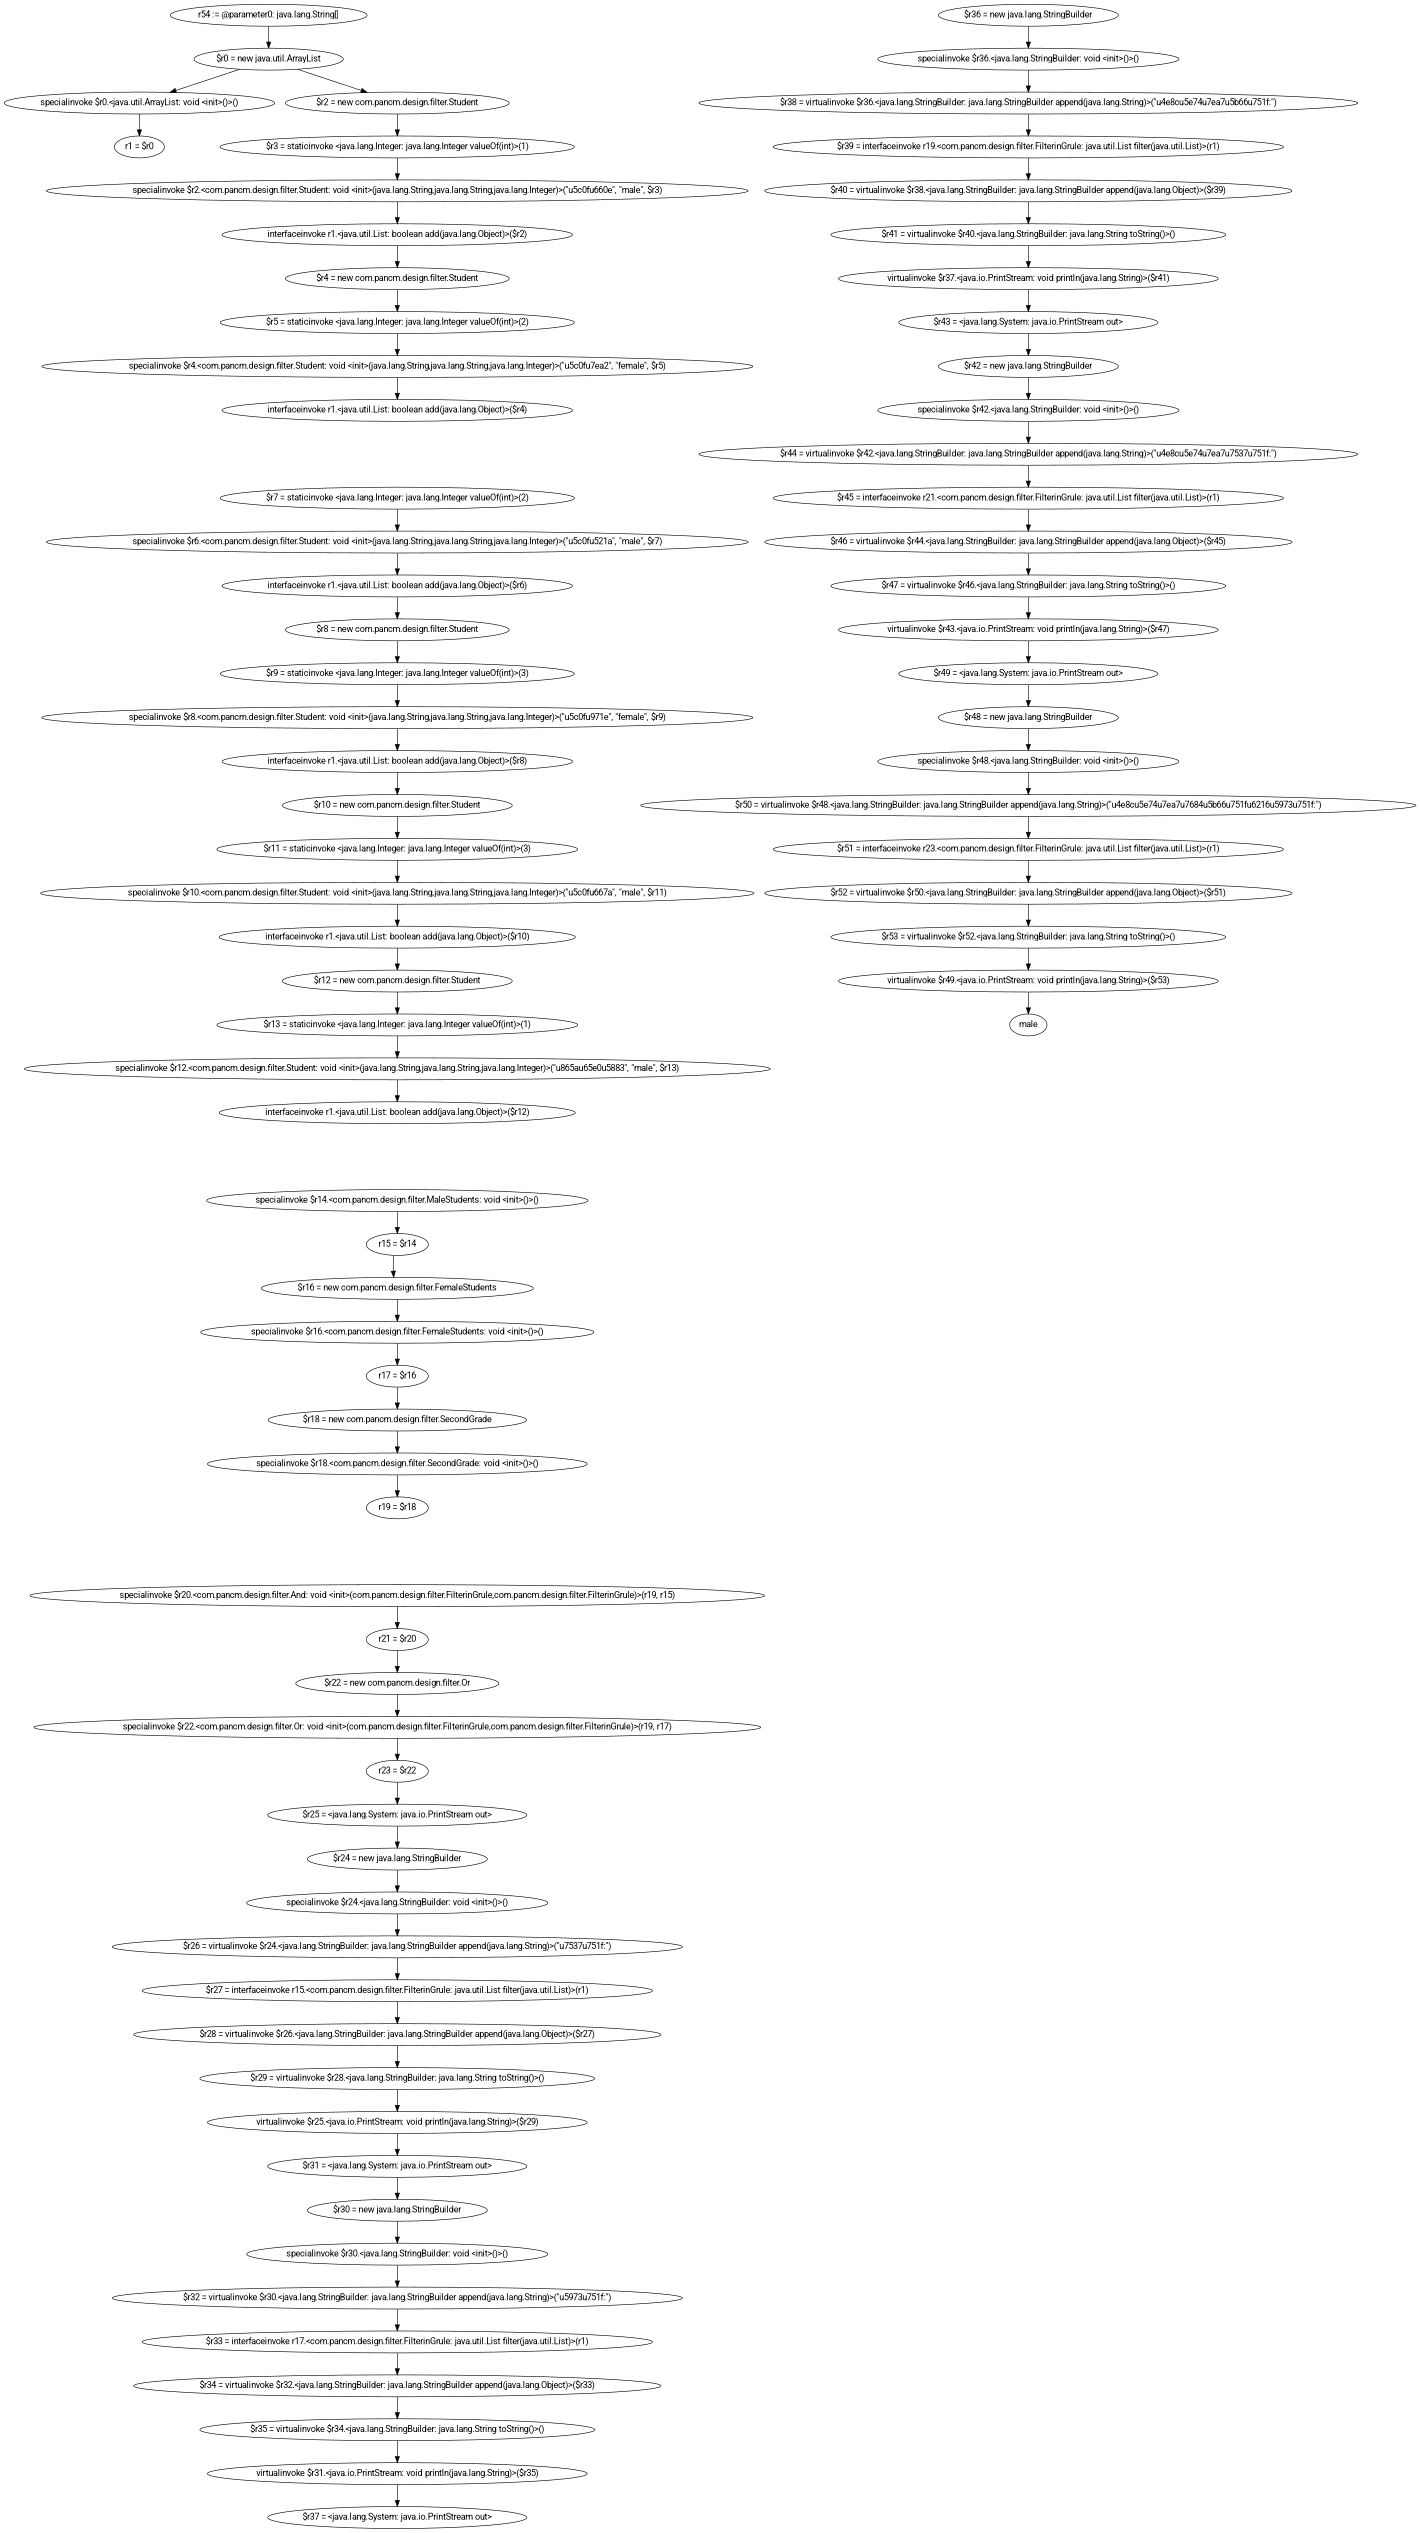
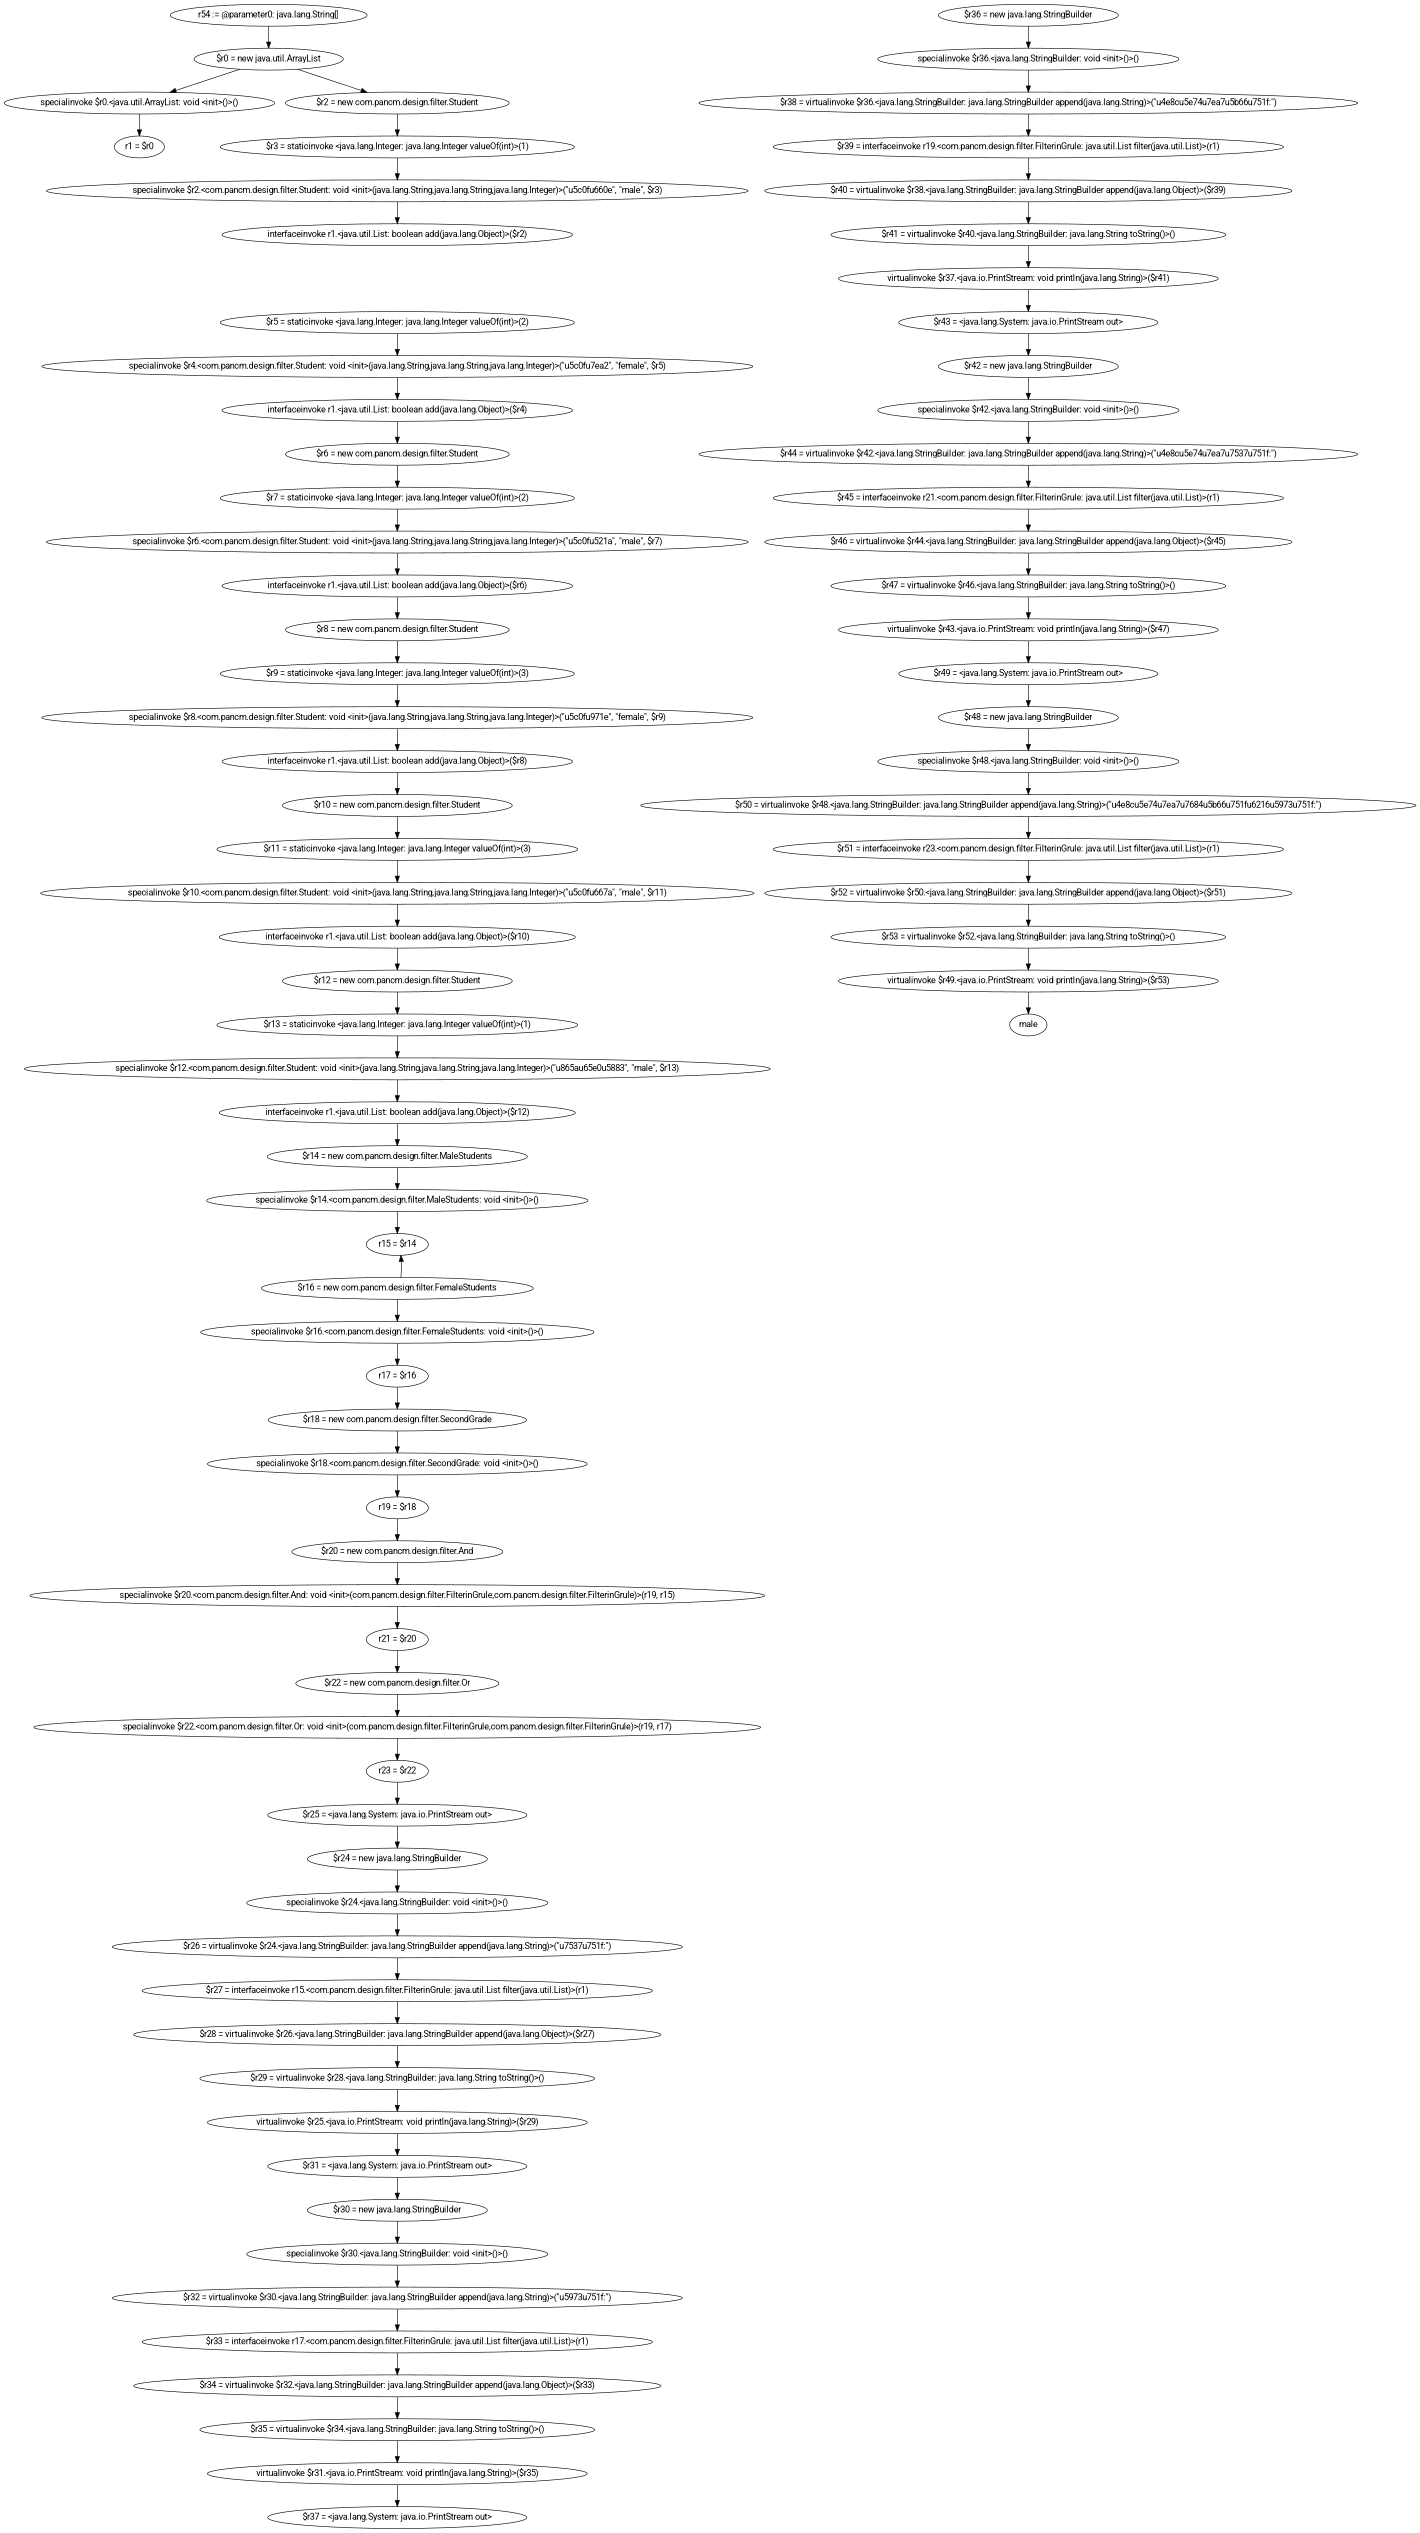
(397, 279) -> none
none -> (397, 454)
none -> (397, 1157)
(393, 1263) -> (401, 1269)
none -> (397, 1552)
